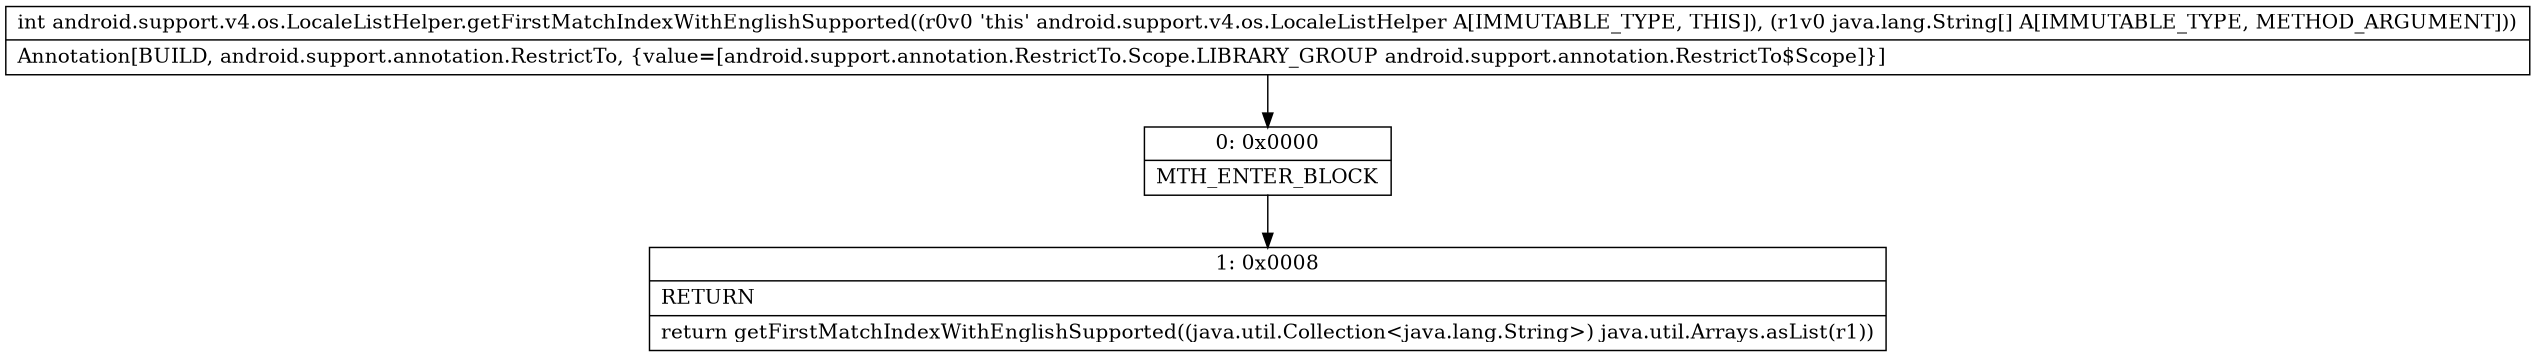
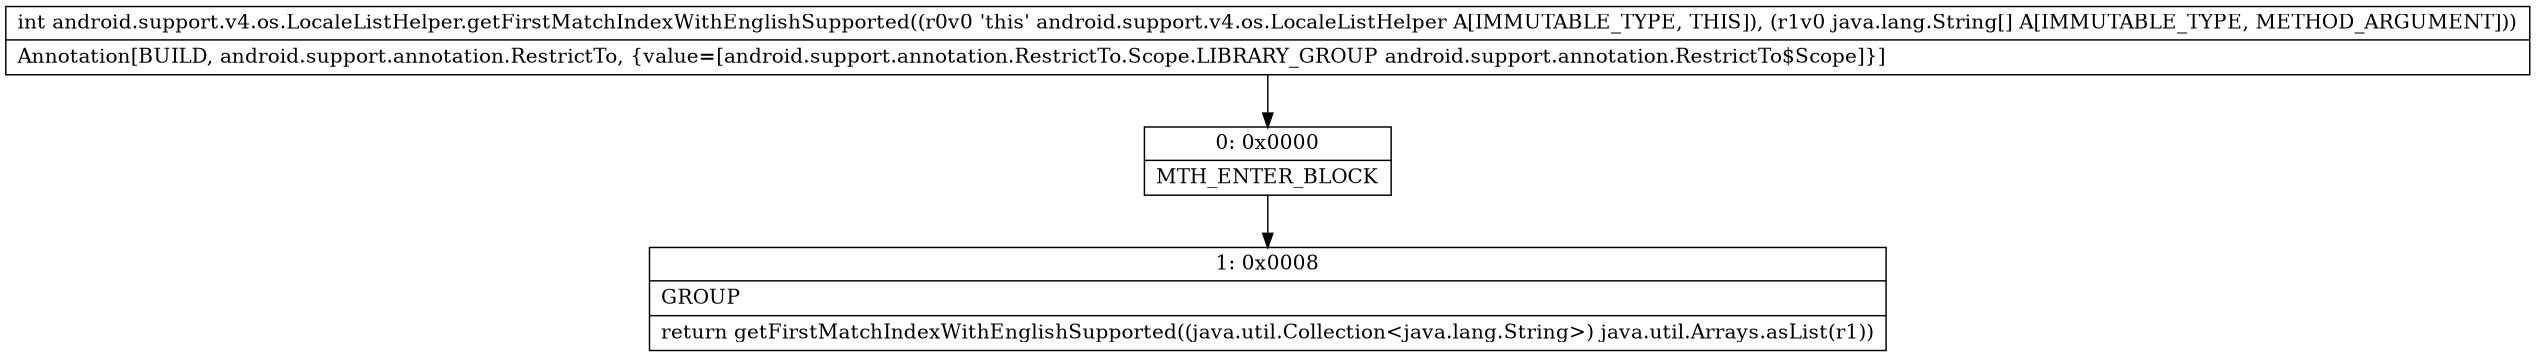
(708, 298) -> (701, 298)
